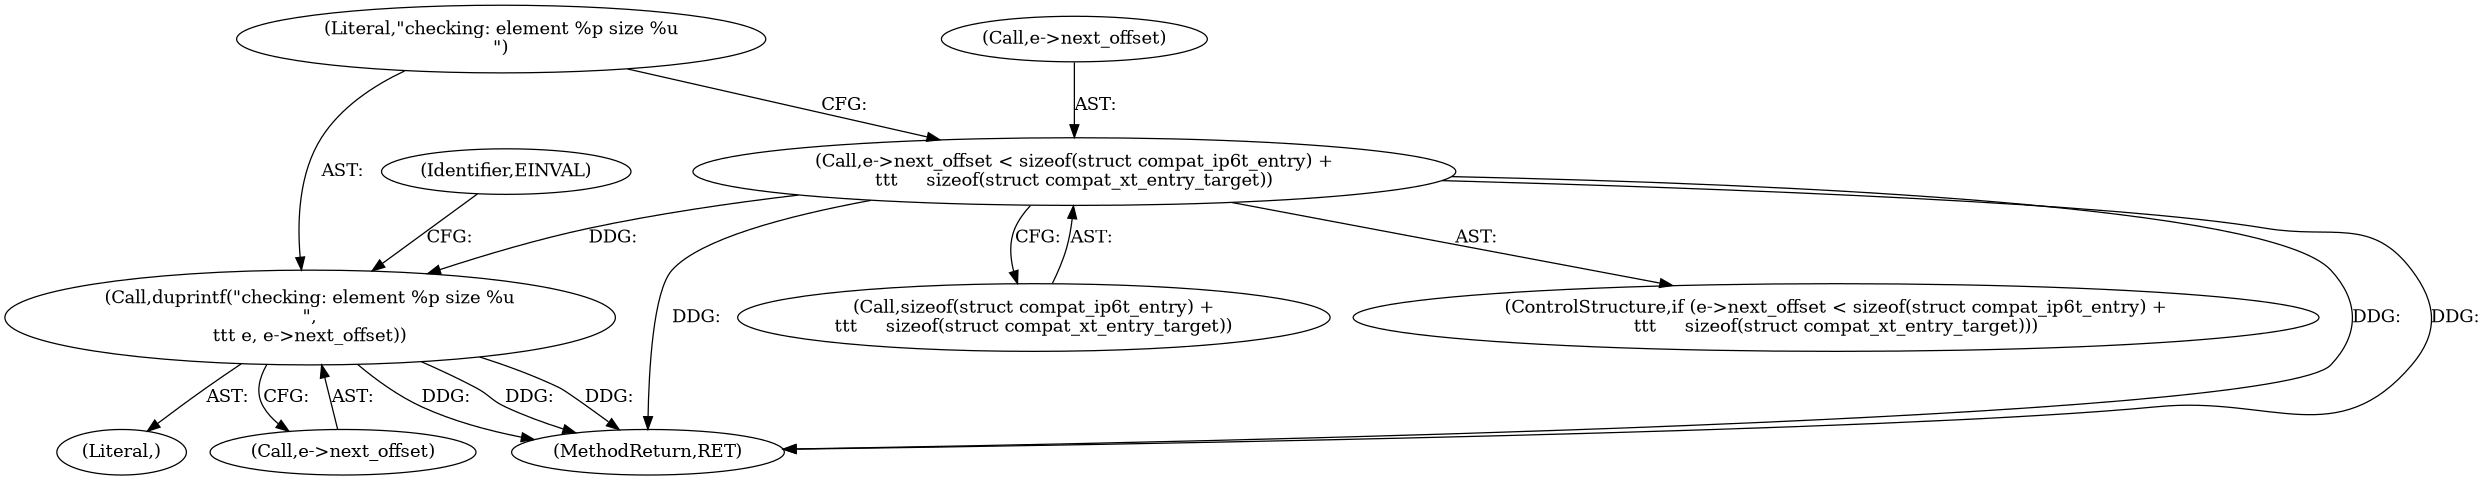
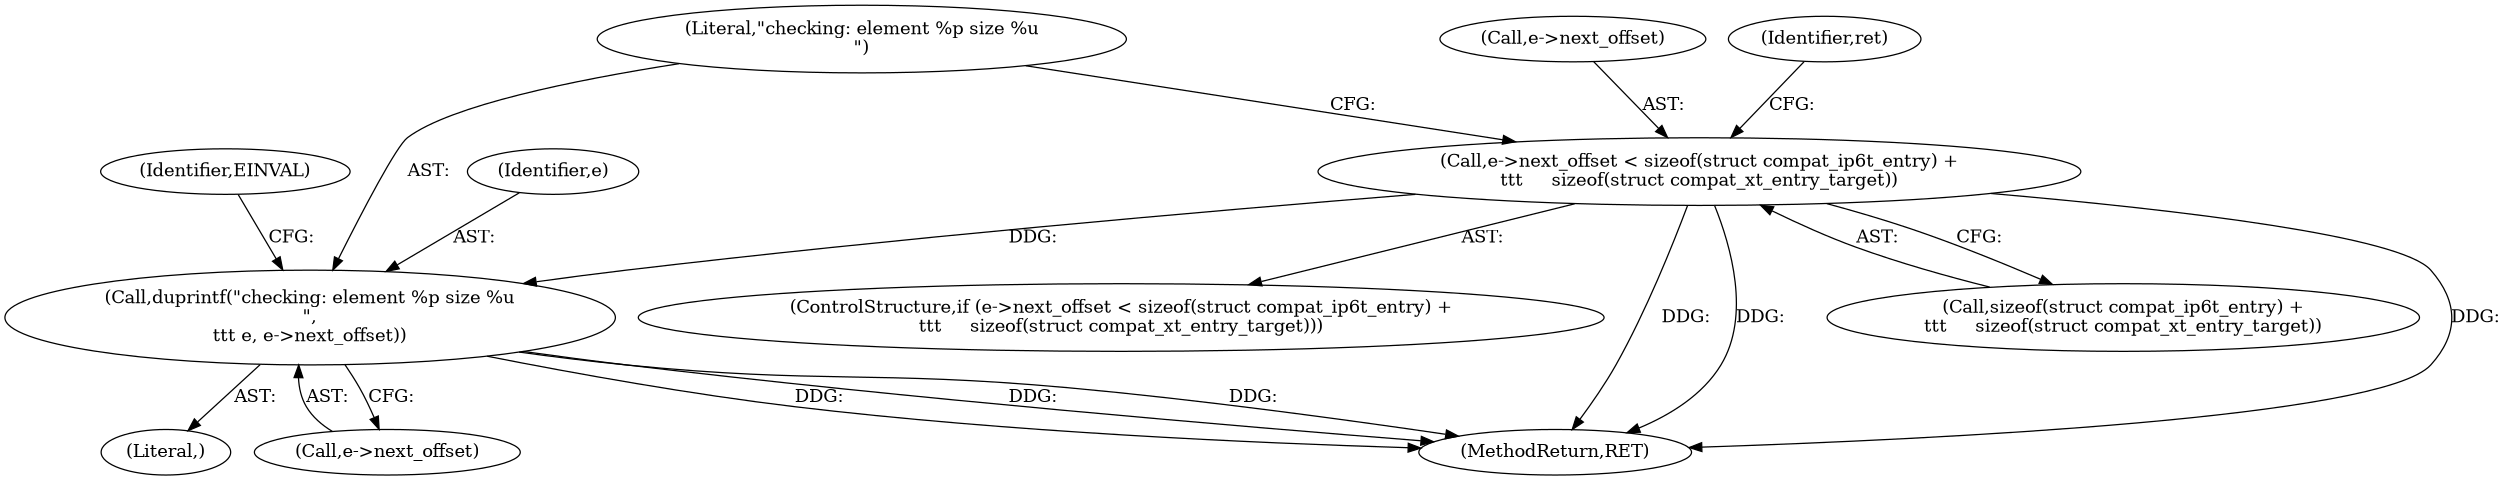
none -> (1825, 39)
none -> (553, 172)
